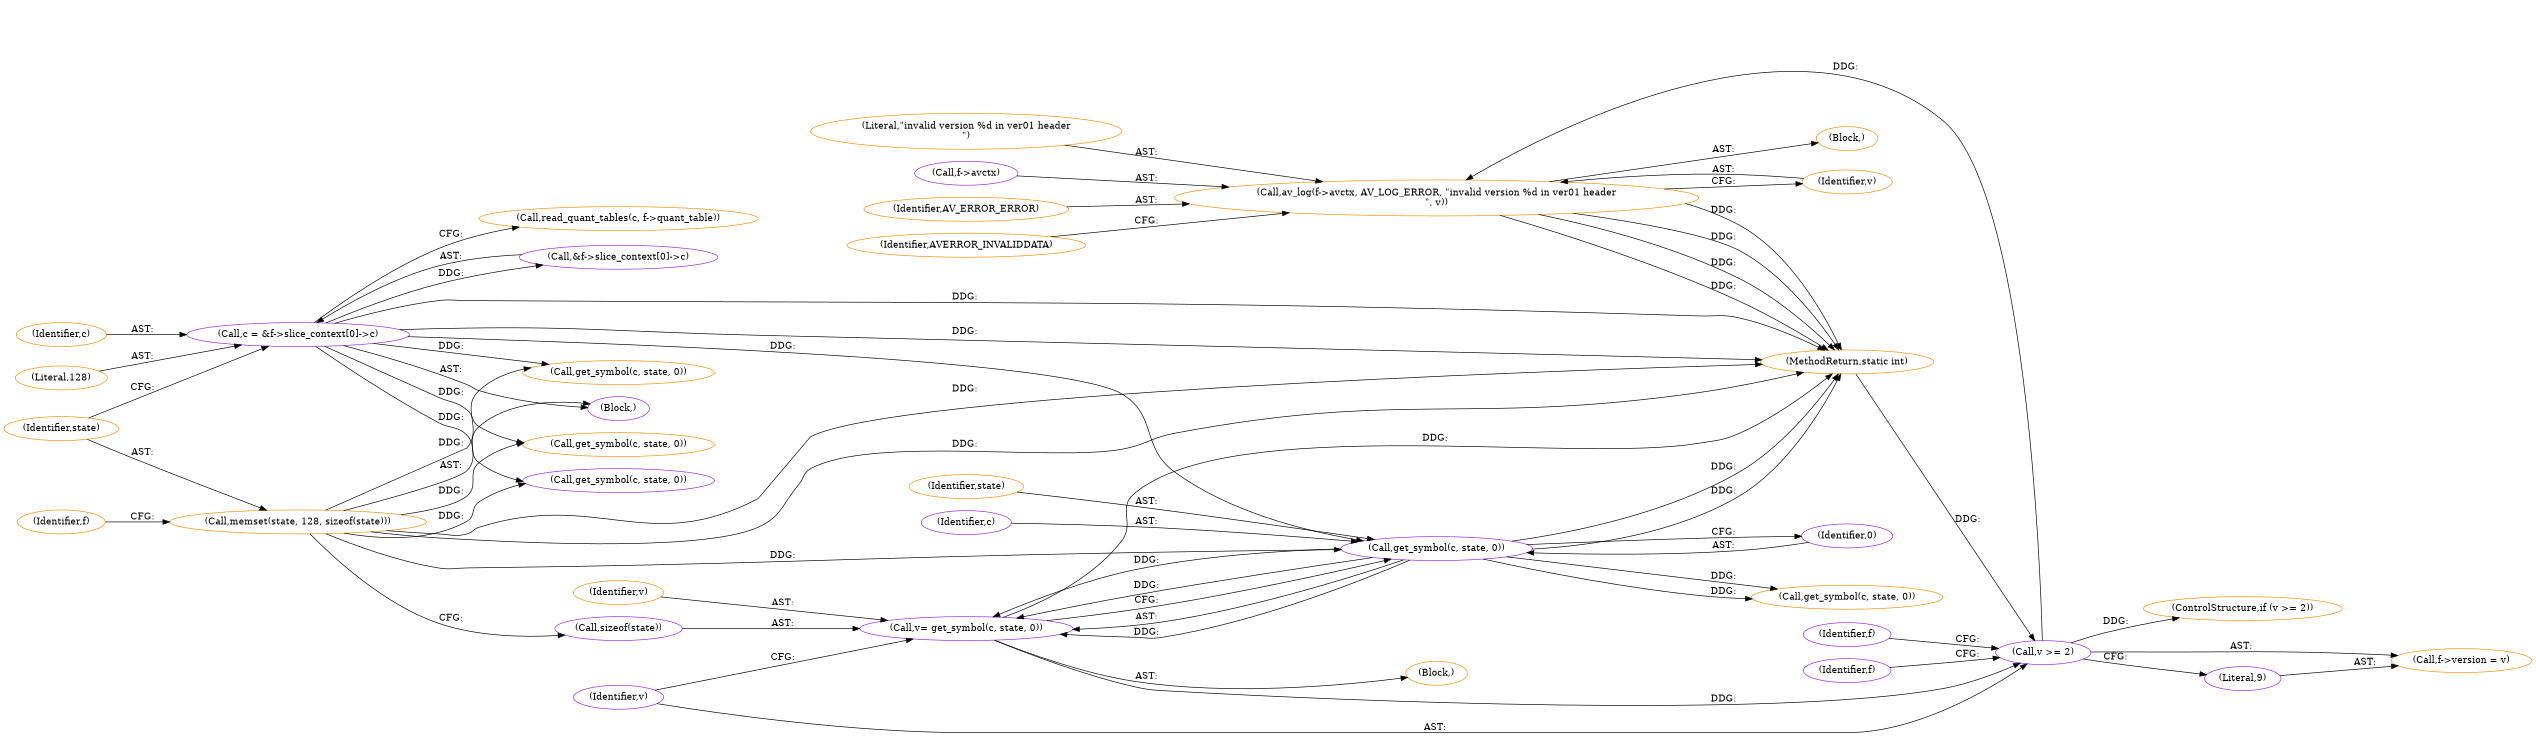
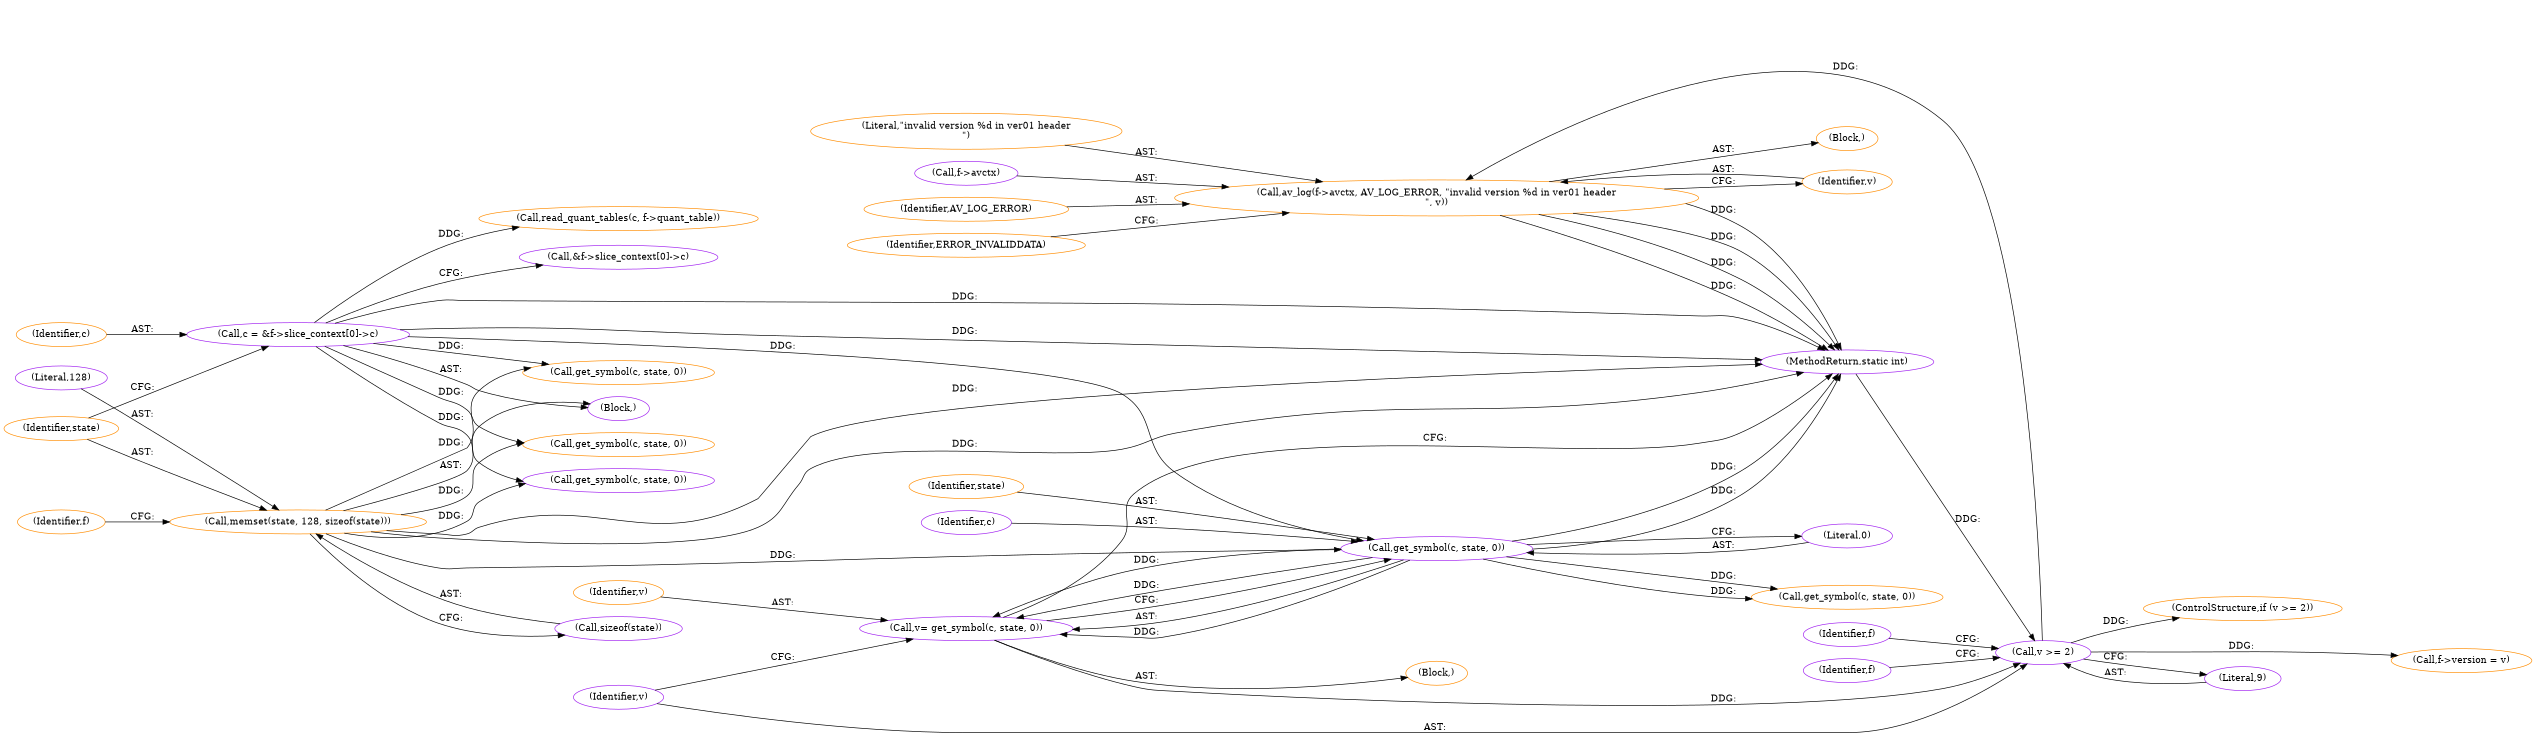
(966, 209) -> (966, 209)
(453, 234) -> (453, 234)
(966, 245) -> (966, 245)
(417, 272) -> none
(453, 274) -> (453, 274)
(167, 359) -> (178, 447)
(1847, 362) -> (1847, 362)
(61, 378) -> (61, 378)
(1437, 438) -> (1437, 438)
(1847, 536) -> (1847, 536)
(768, 629) -> (435, 597)
(2243, 646) -> (2243, 646)
(2336, 671) -> (2137, 683)
